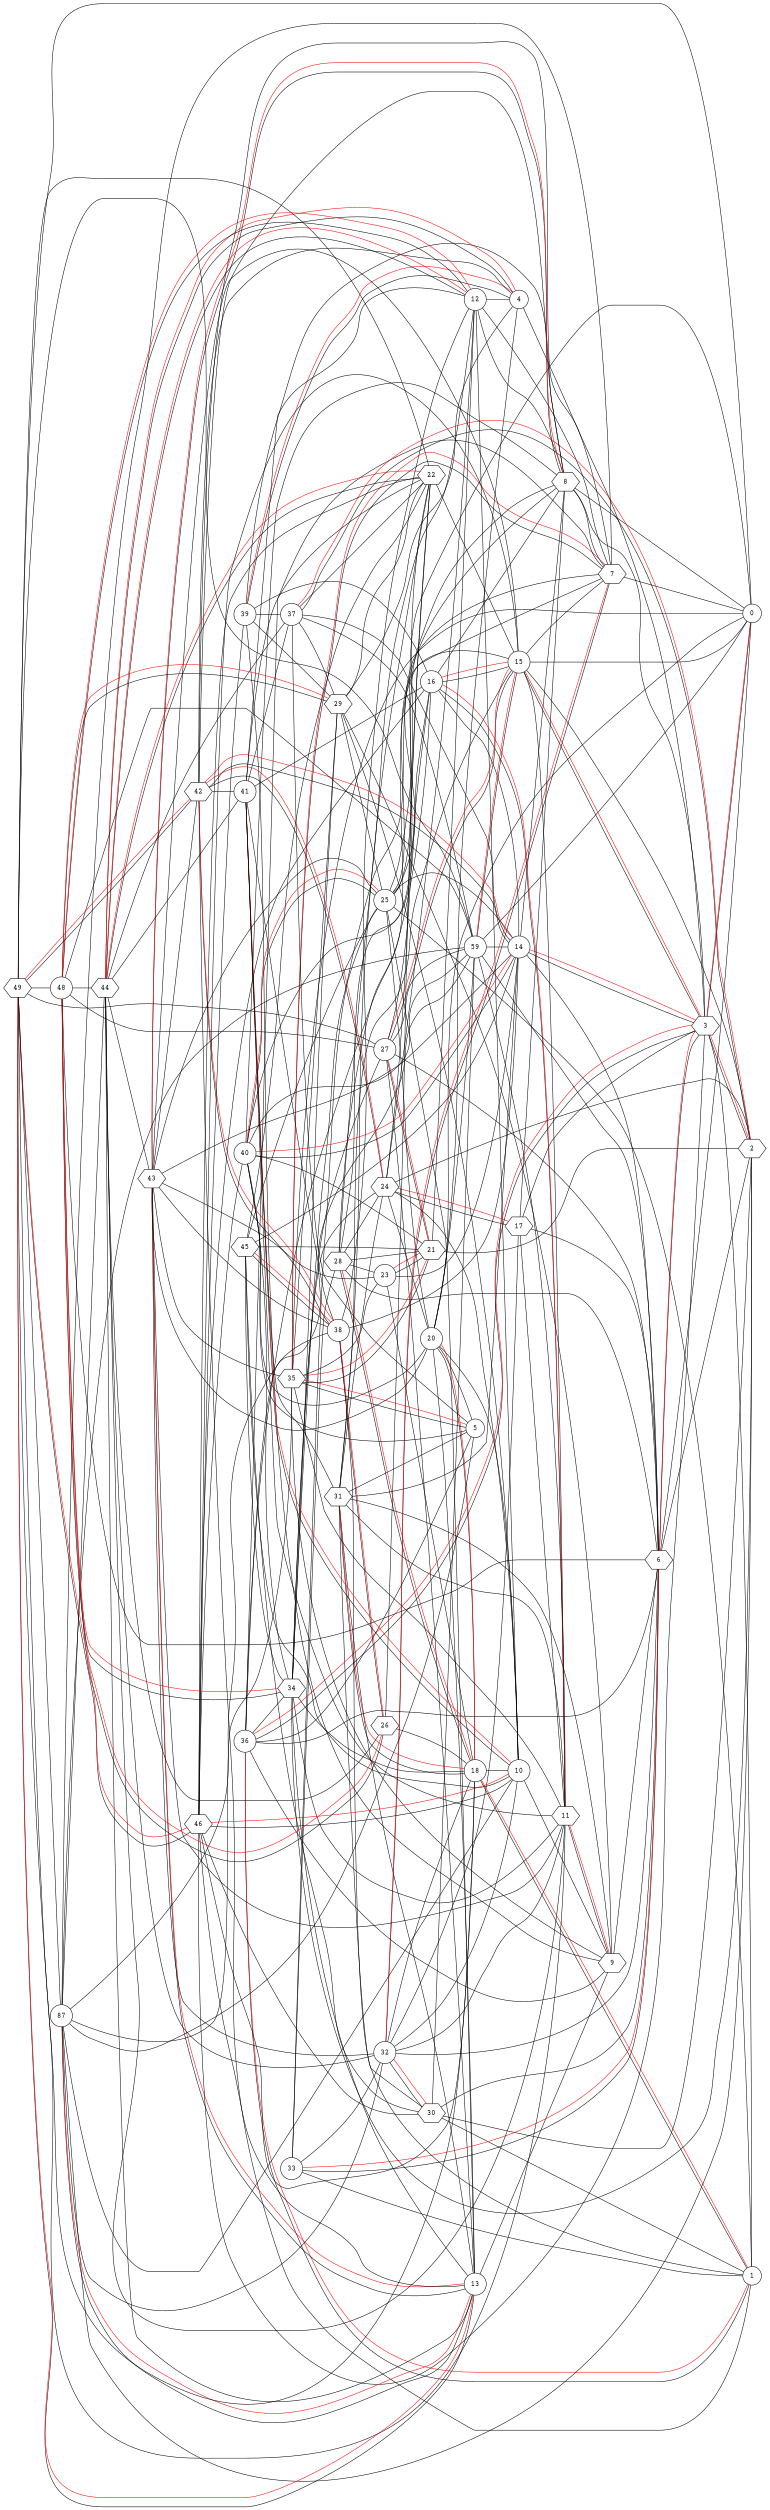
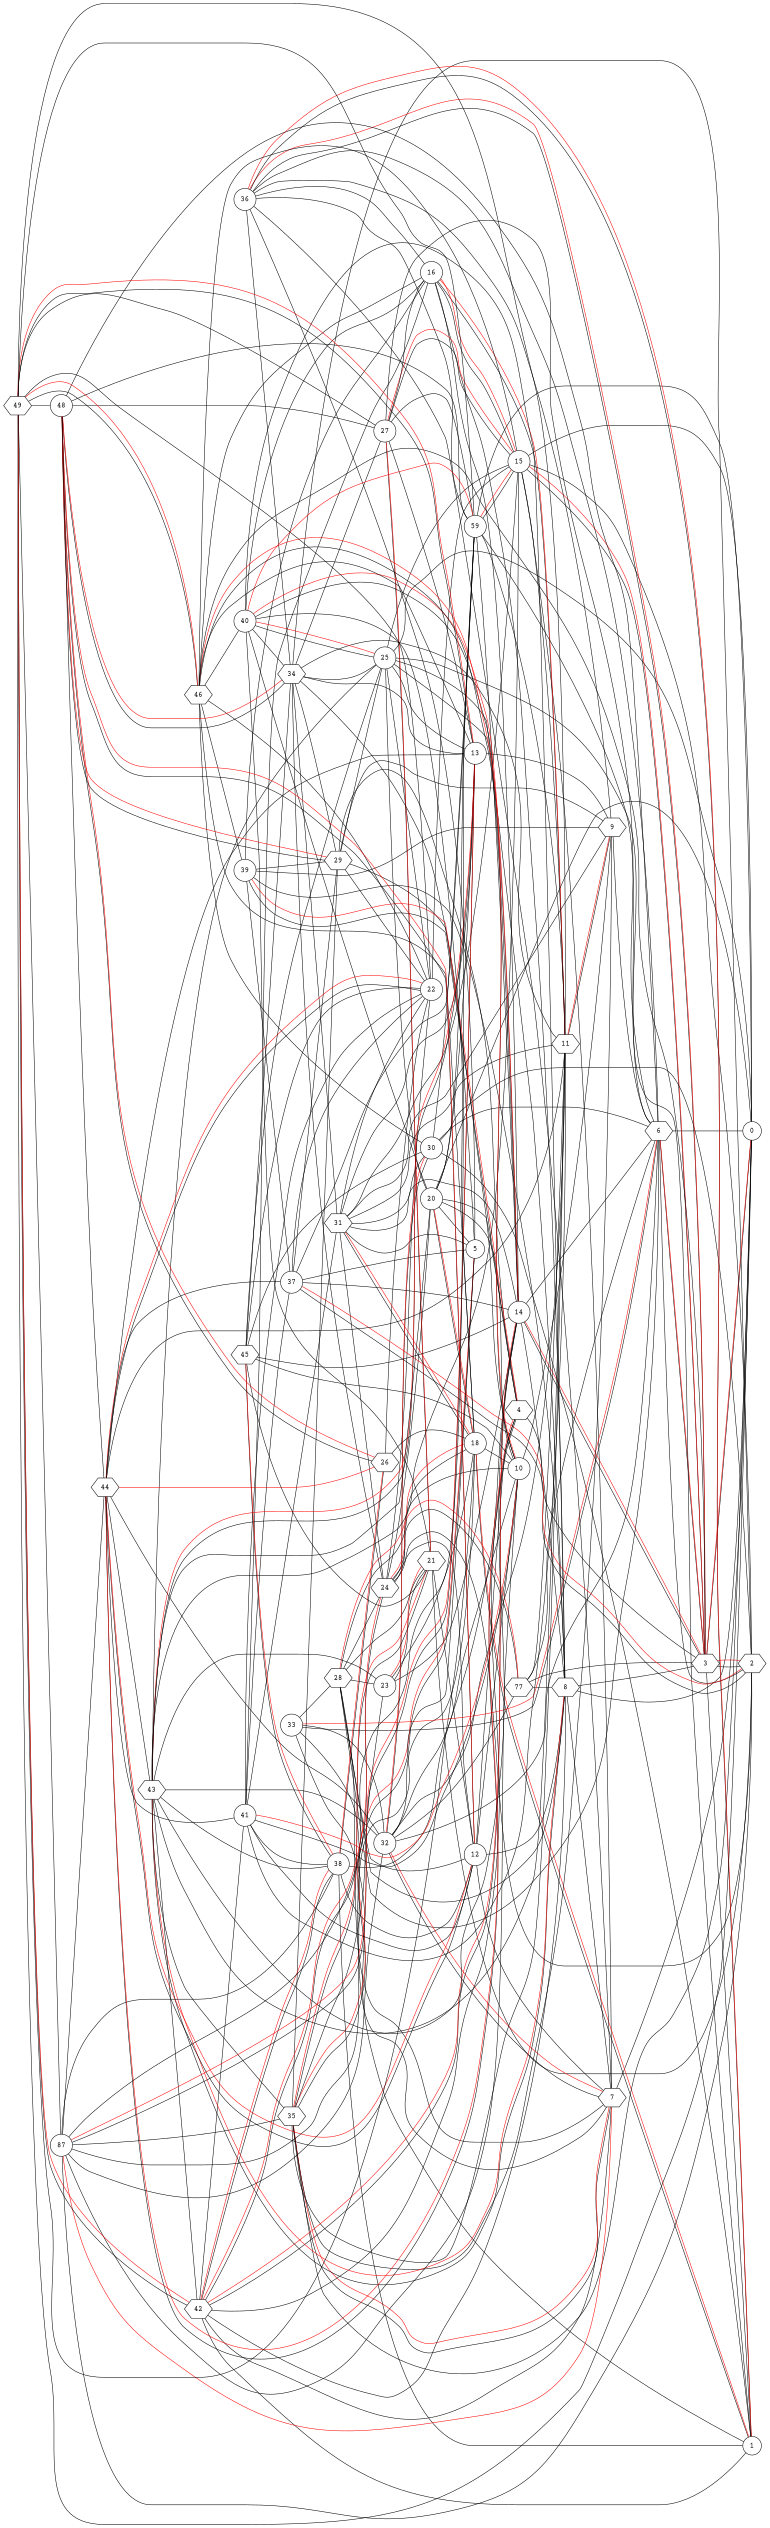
(519, 299) -> (519, 1410)
(431, 475) -> (431, 989)
(115, 597) -> (384, 2429)
none -> (315, 949)
(328, 1087) -> (346, 490)
(519, 1226) -> (519, 1687)
(126, 1510) -> (242, 1487)
(431, 2113) -> (431, 1148)
